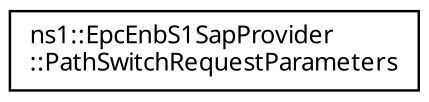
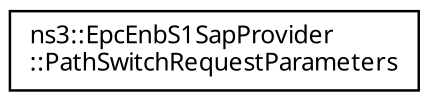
(214, 51) -> (214, 51)
